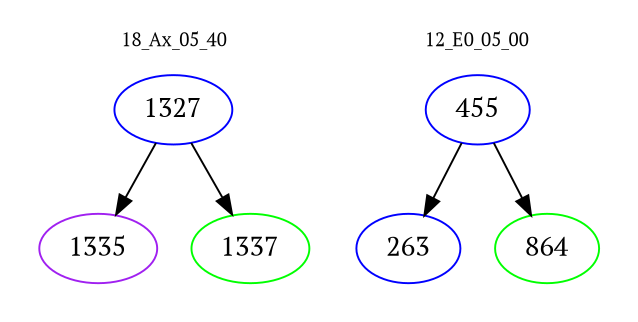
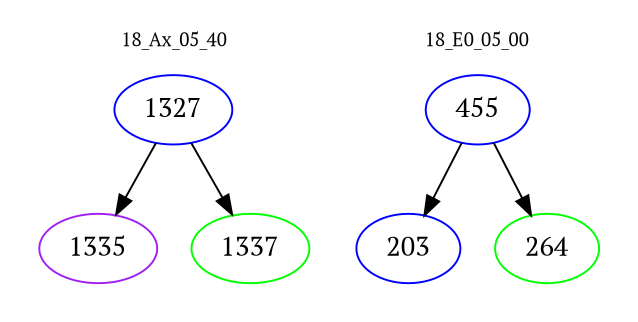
(478, 41) -> (478, 41)
(408, 249) -> (408, 249)
(547, 249) -> (547, 249)
